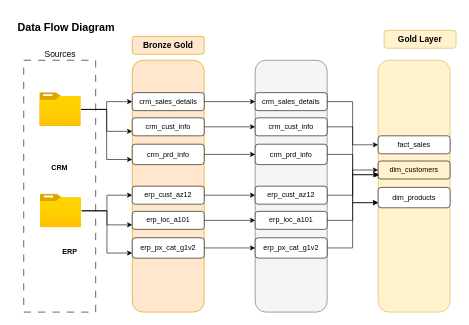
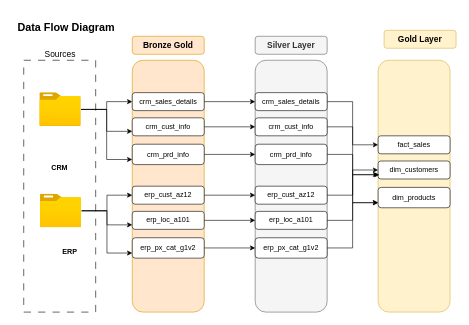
none -> (291, 45)
(414, 170) -> (414, 170)
